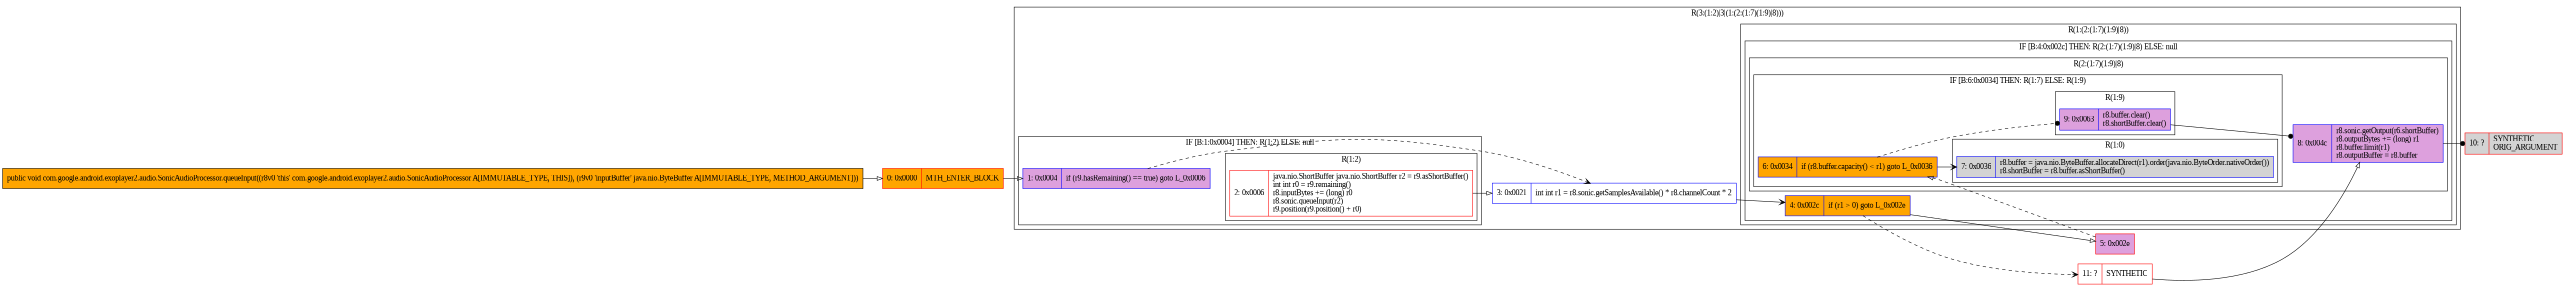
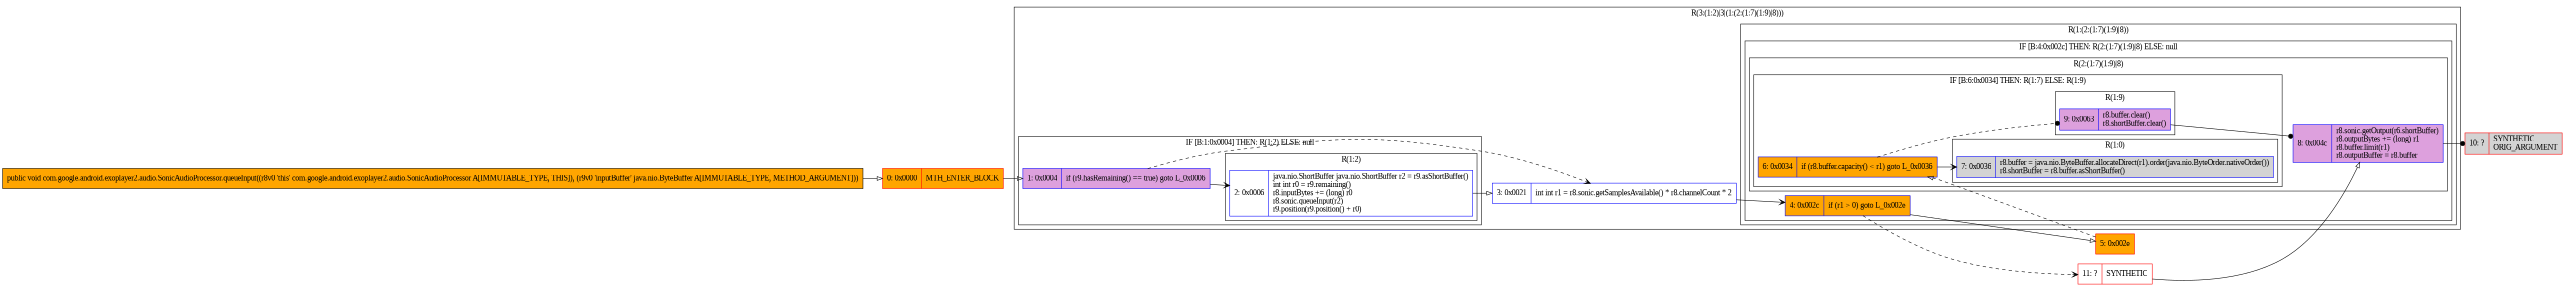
none -> (1217, 185)
(1351, 193) -> (1351, 193)
(2115, 244) -> (2115, 244)
